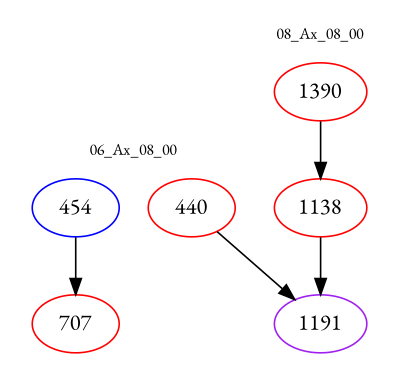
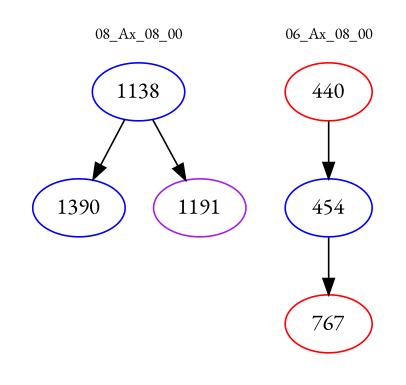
(321, 92) -> (79, 208)
(321, 142) -> (113, 142)
(321, 208) -> (139, 92)
(238, 250) -> (329, 142)
(76, 324) -> (329, 324)
